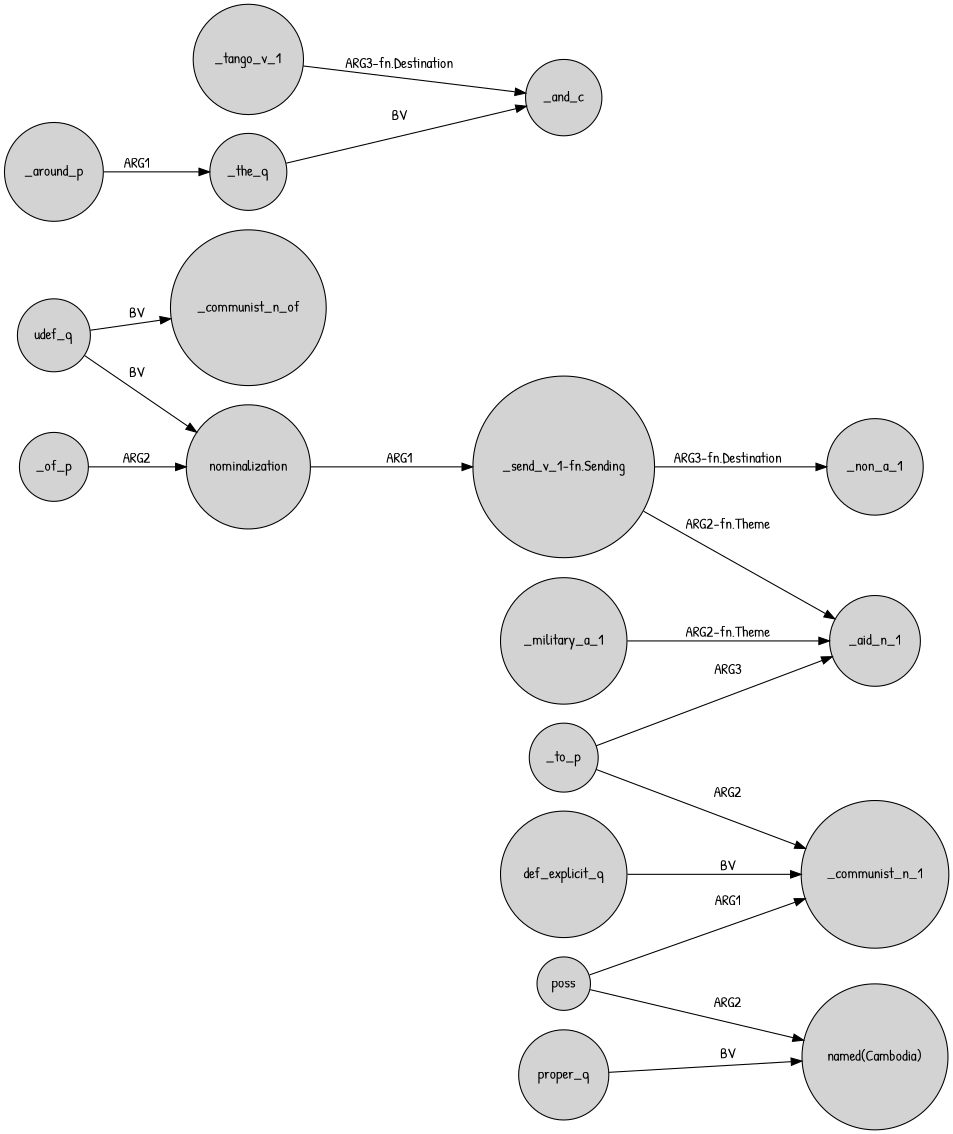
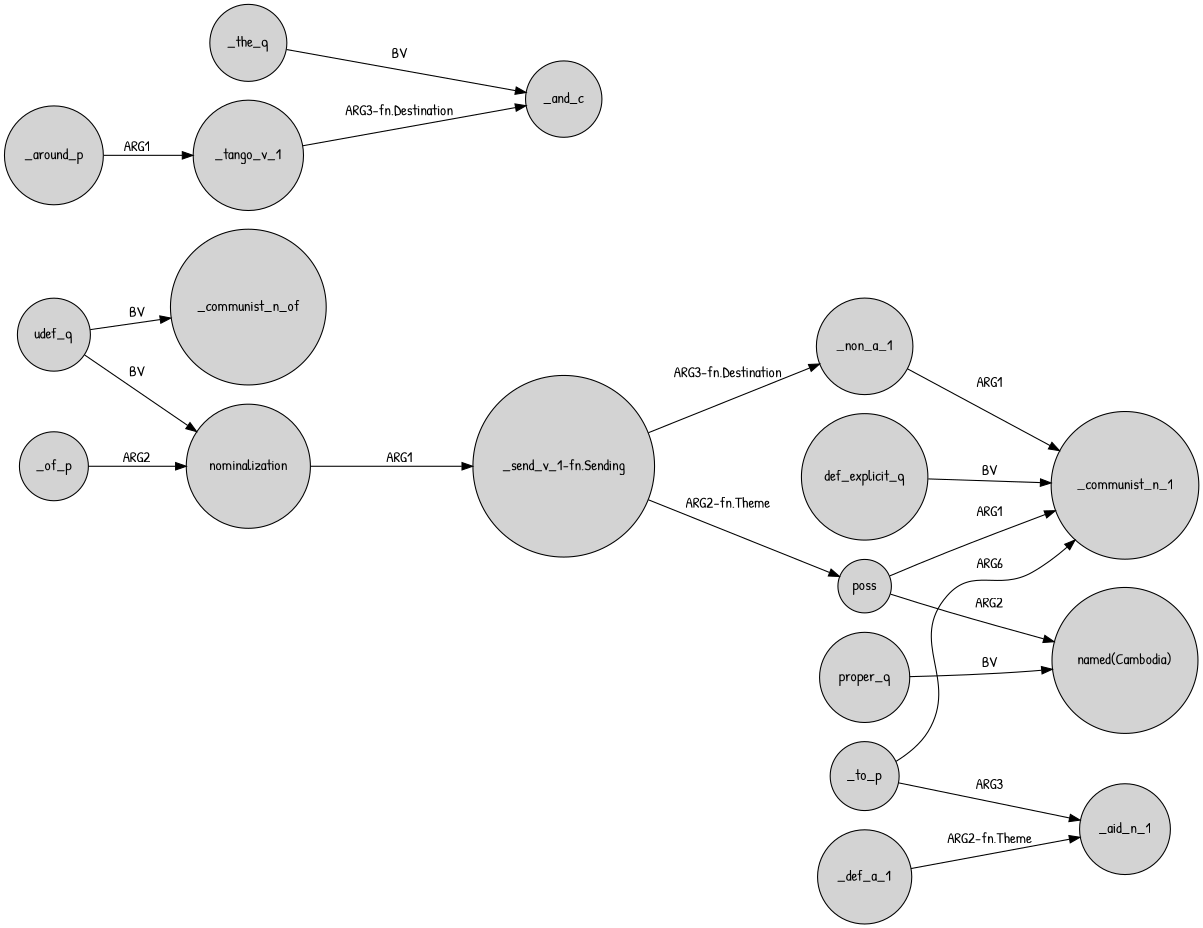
(151, 172) -> (143, 155)
none -> (979, 407)
(735, 562) -> (739, 536)
(564, 641) -> (865, 877)
(728, 793) -> (990, 564)
